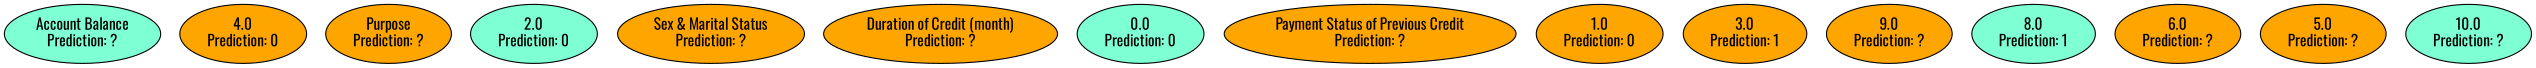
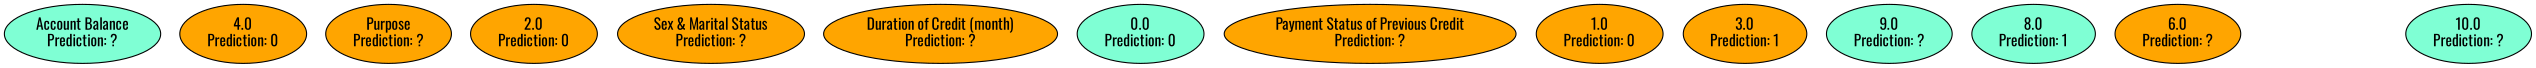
(534, 34) -> (534, 34)
(1889, 34) -> (1889, 34)
(2323, 34) -> none
